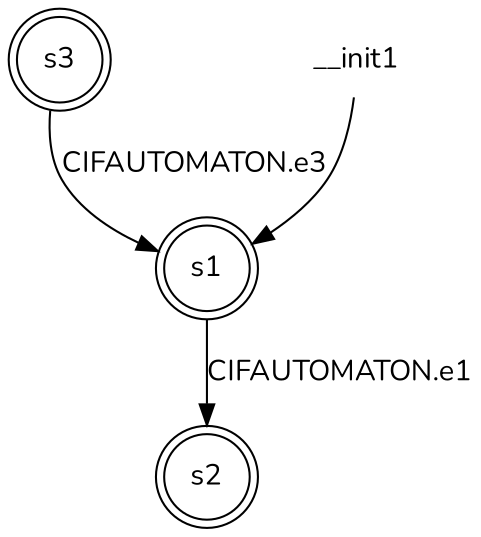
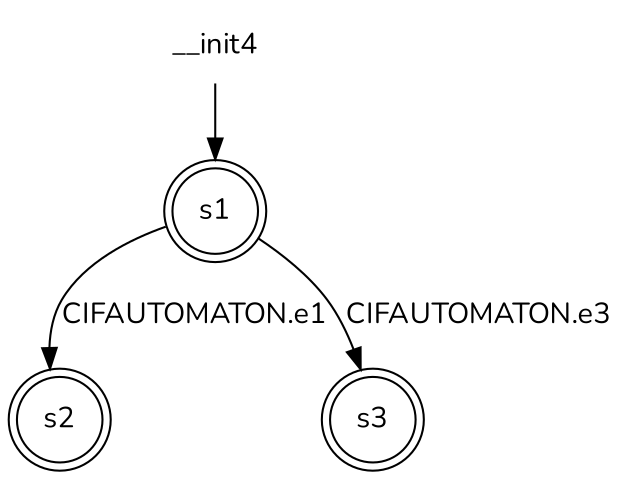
(356, 60) -> (215, 46)
(70, 192) -> (316, 286)
